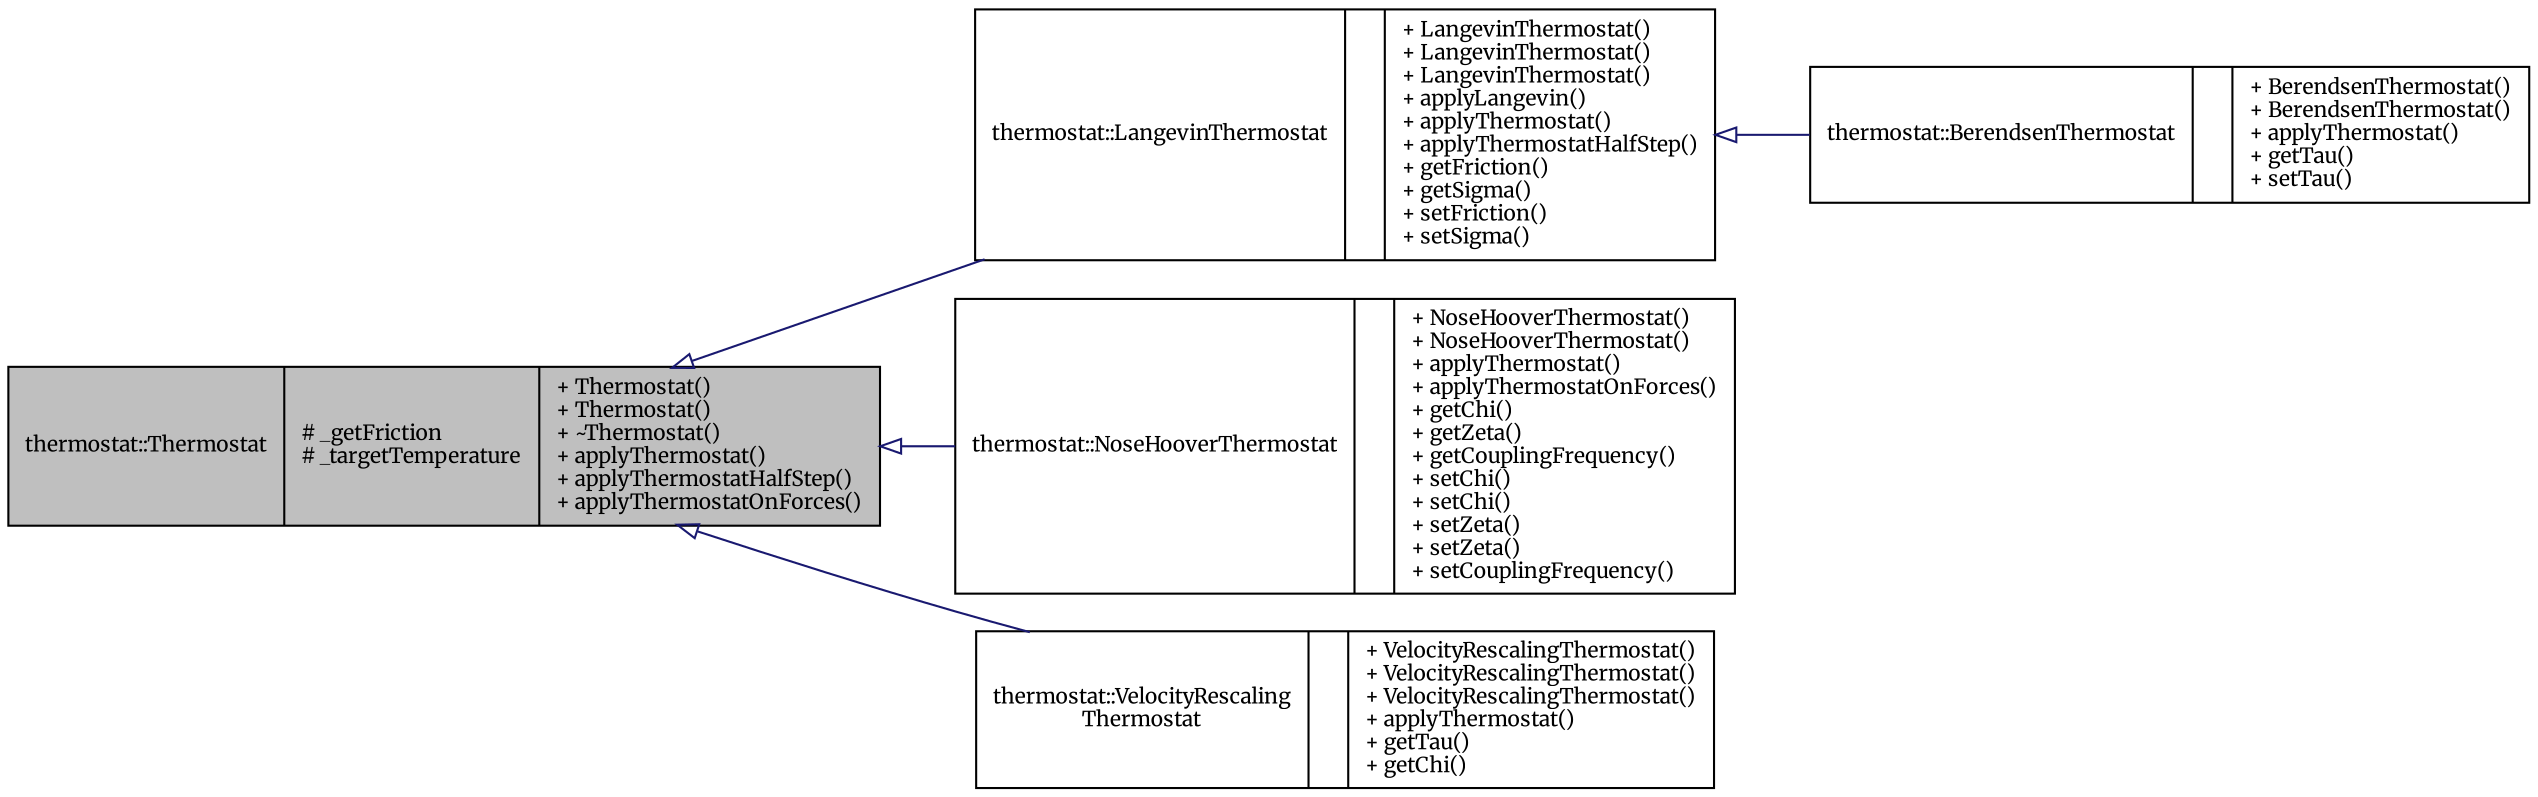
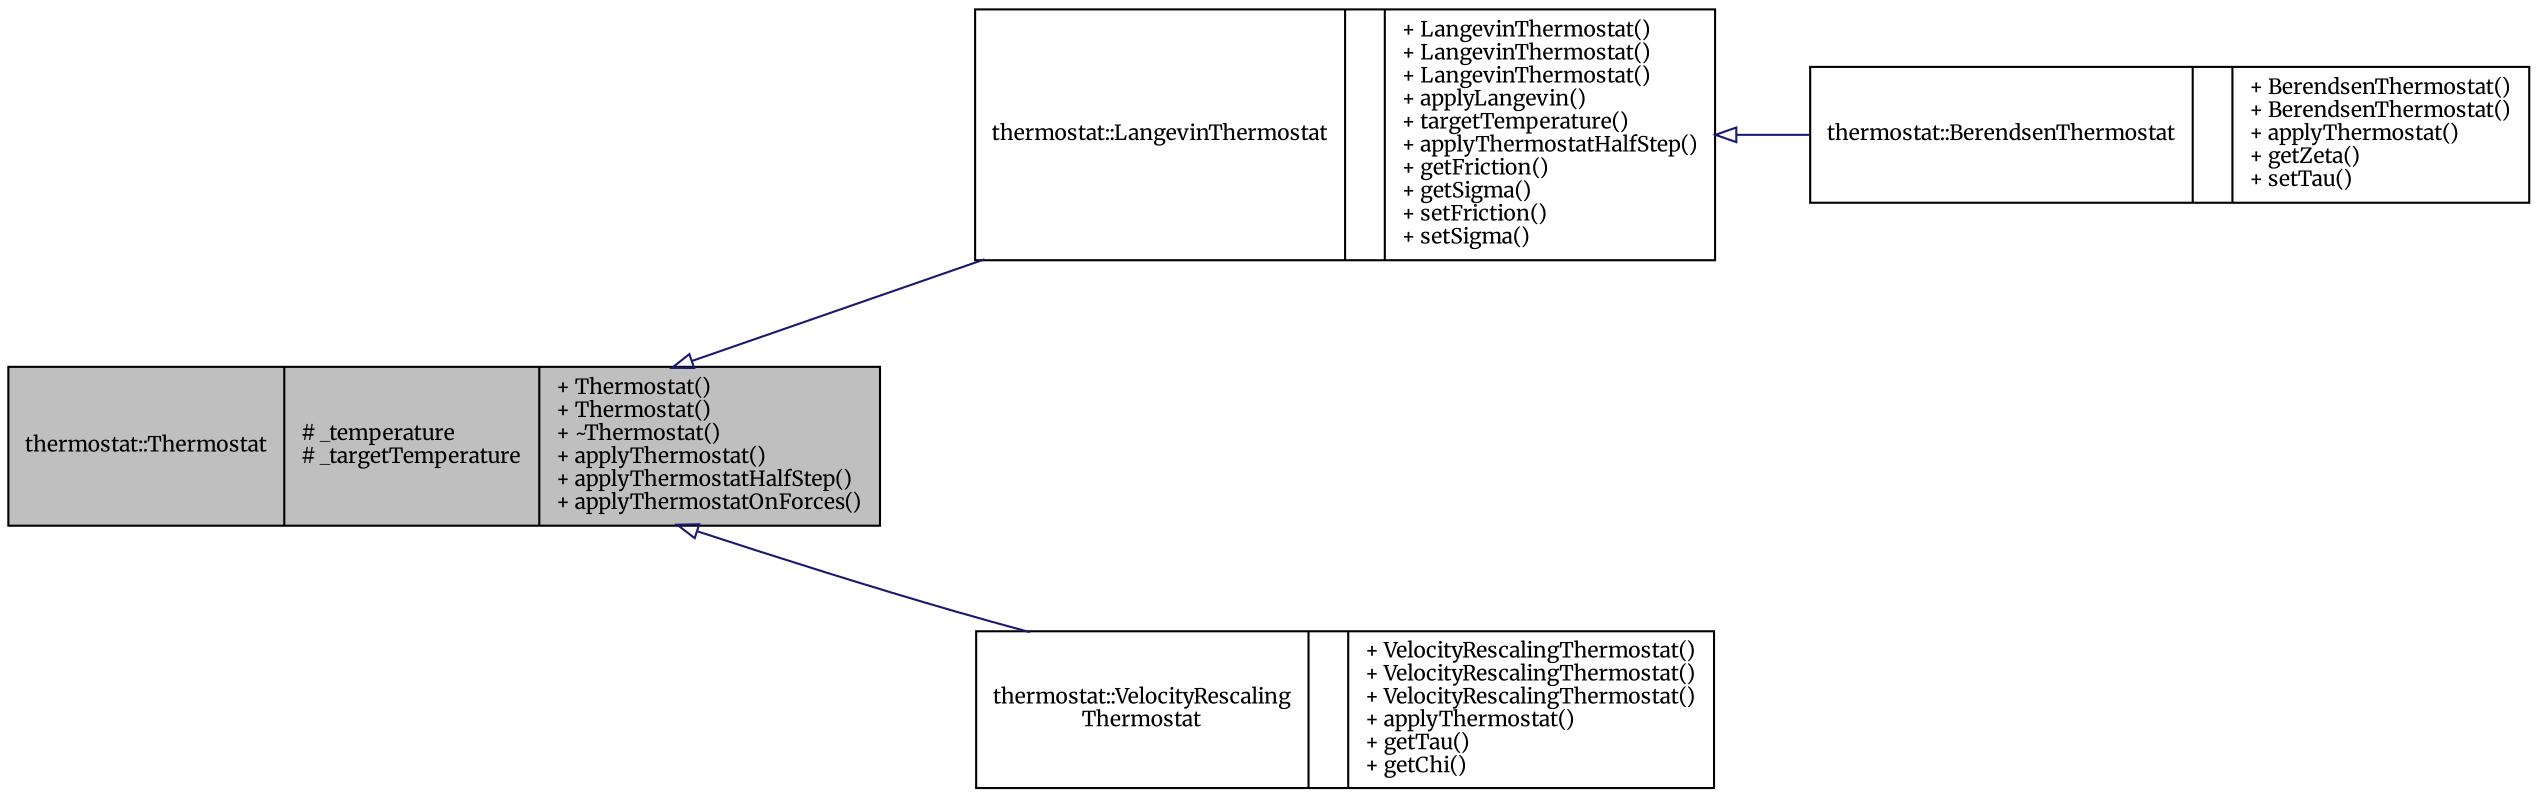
(1507, 122) -> (1515, 122)
(2302, 157) -> (2306, 157)
(372, 434) -> (378, 434)
(1345, 446) -> none
